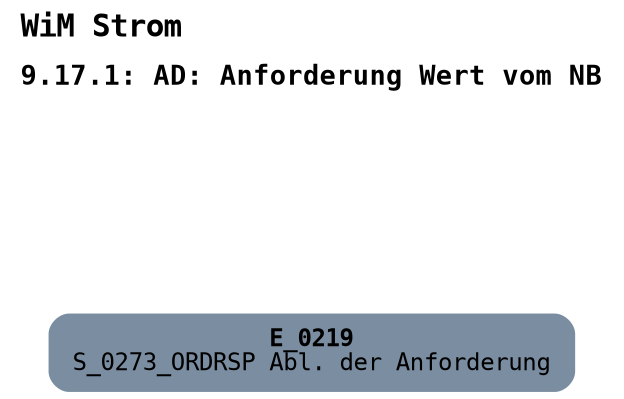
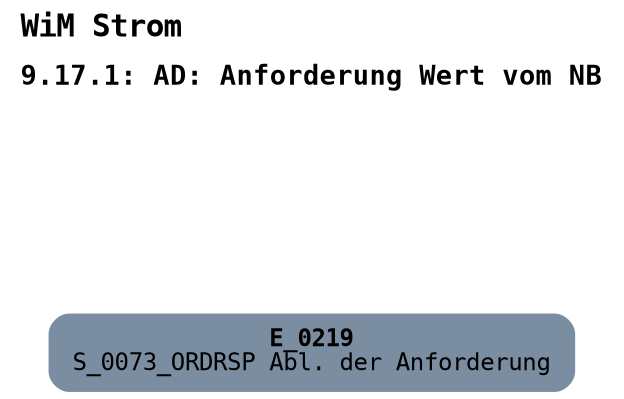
(312, 363) -> (312, 363)
